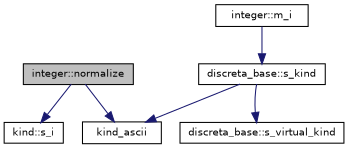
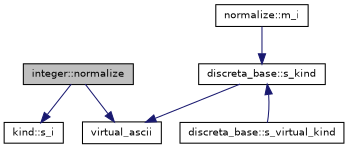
(262, 16) -> (262, 16)
(255, 98) -> (269, 109)
(122, 133) -> (122, 133)
